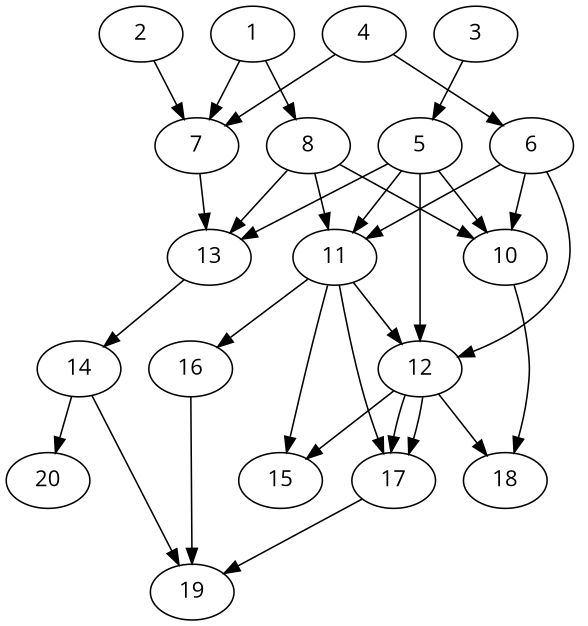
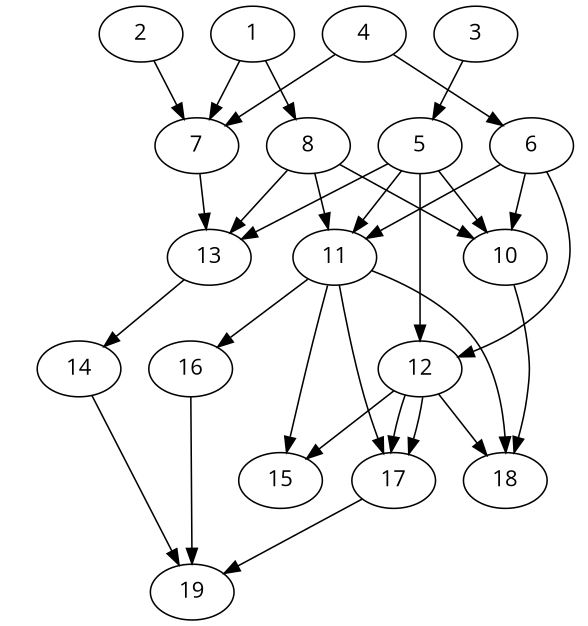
(373, 307) -> (468, 331)
(48, 480) -> none
